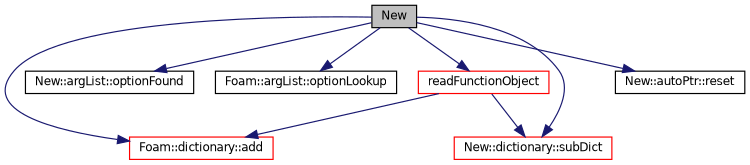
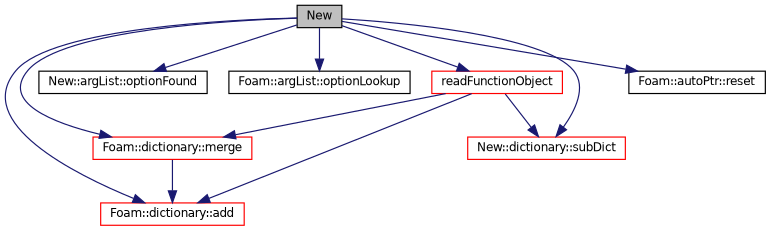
(680, 82) -> (697, 82)
none -> (172, 148)
